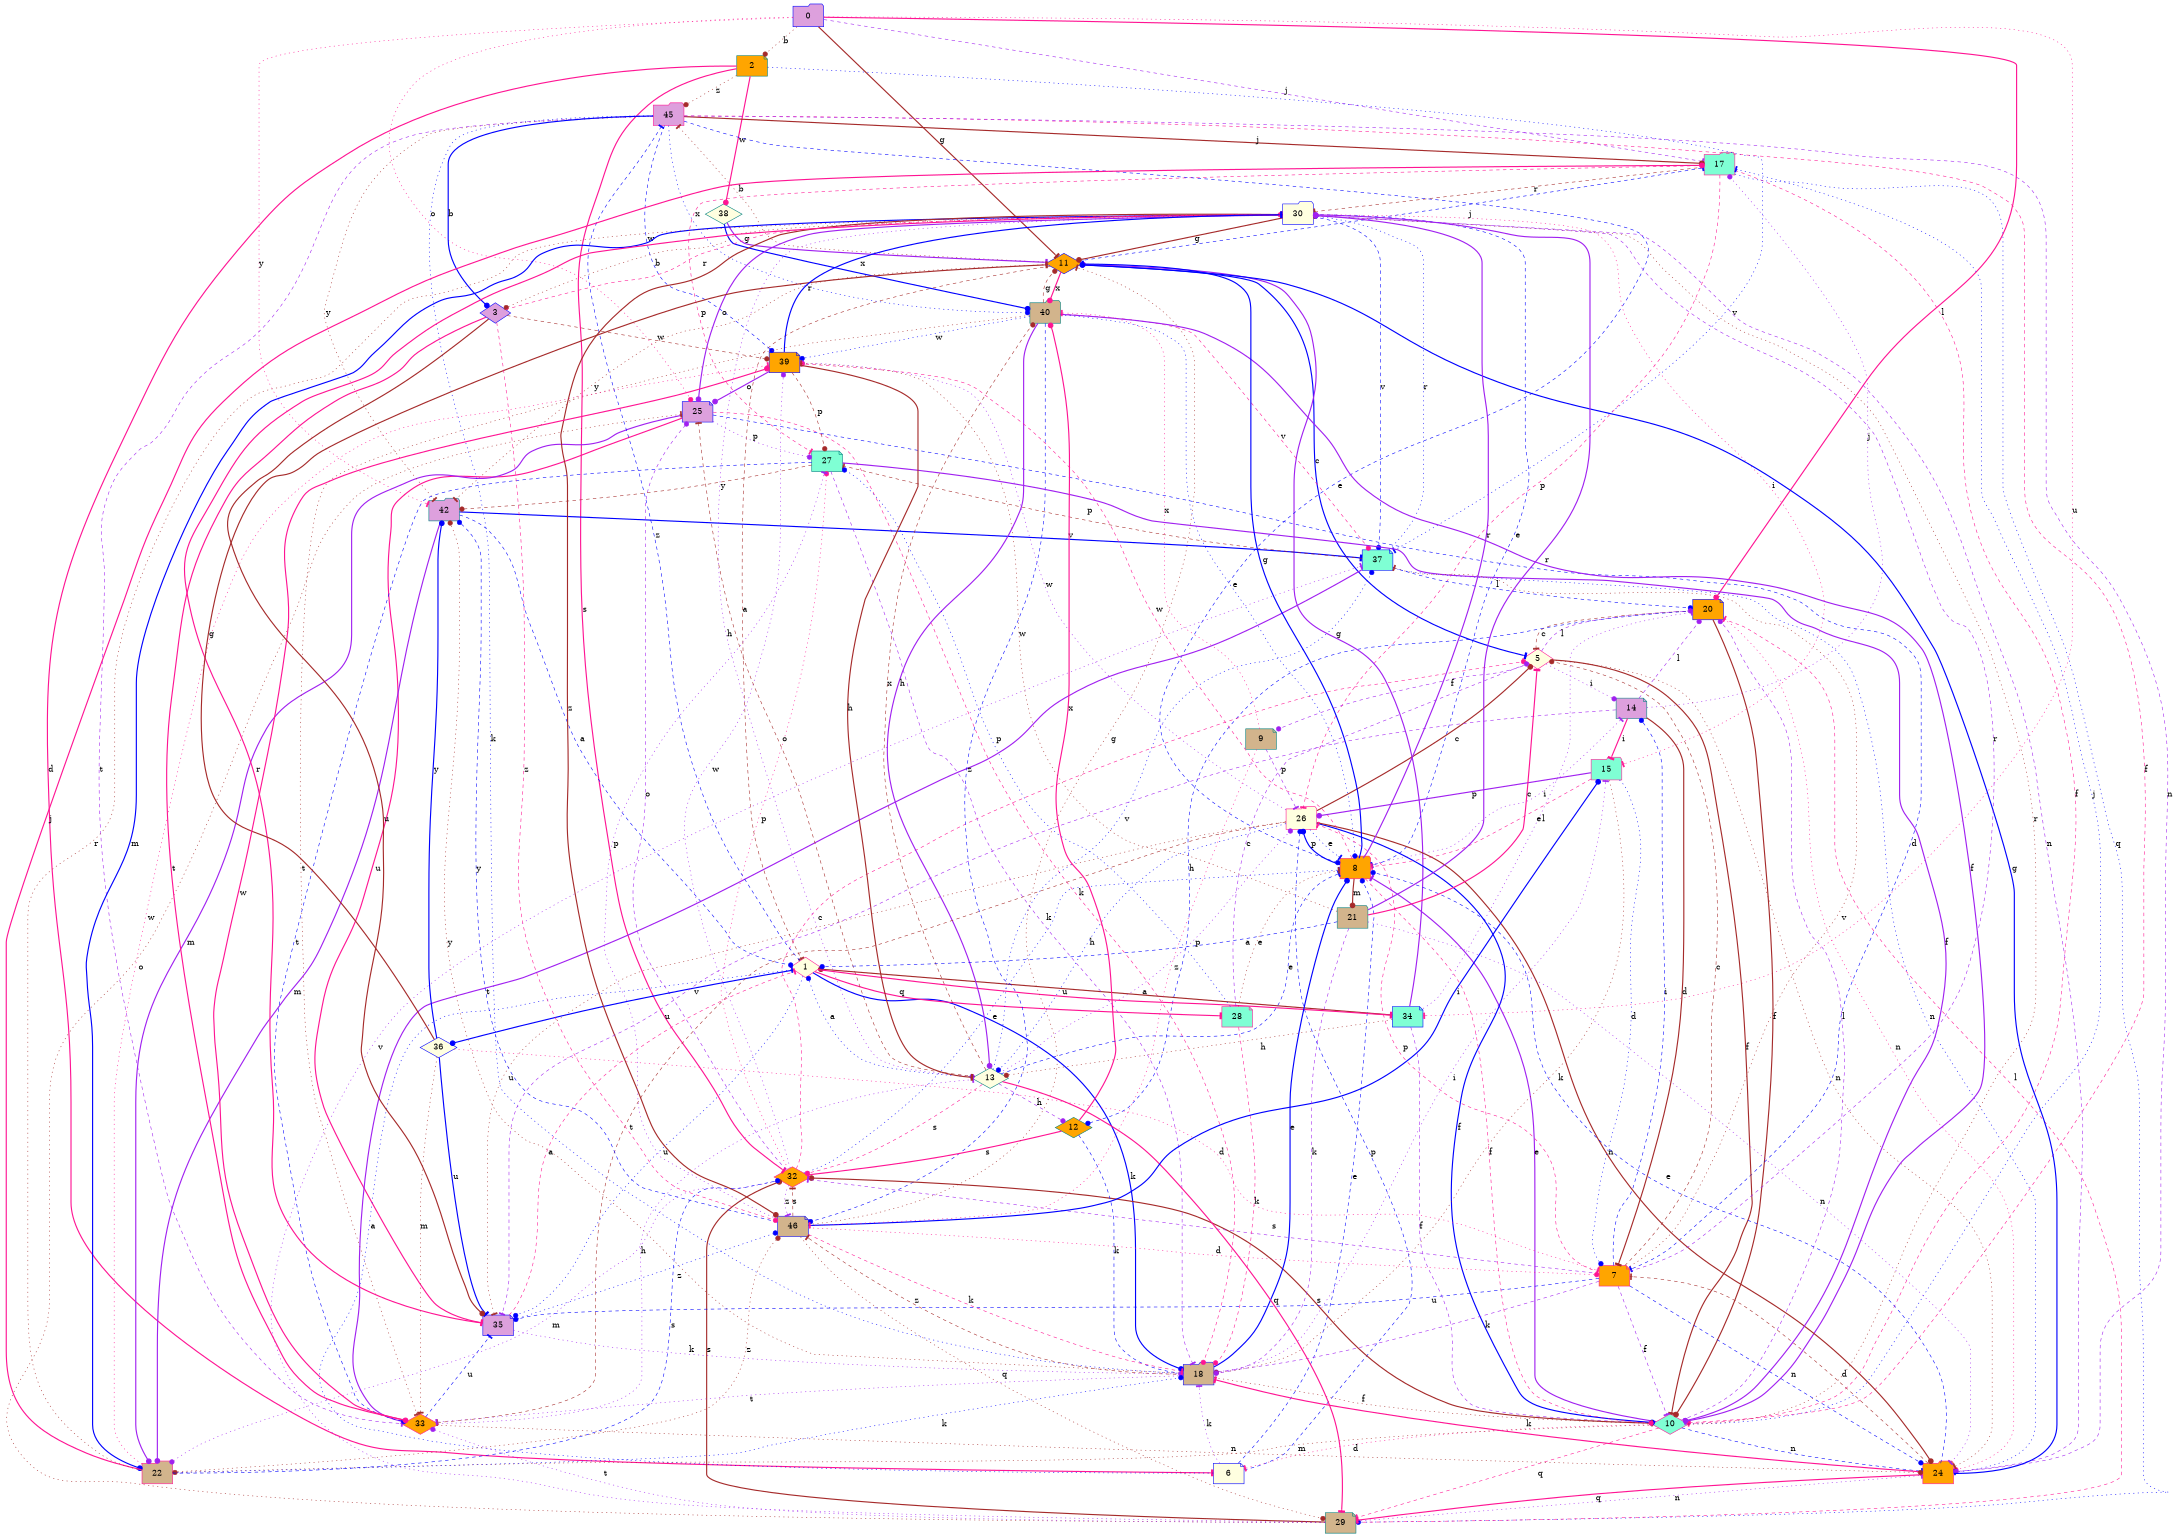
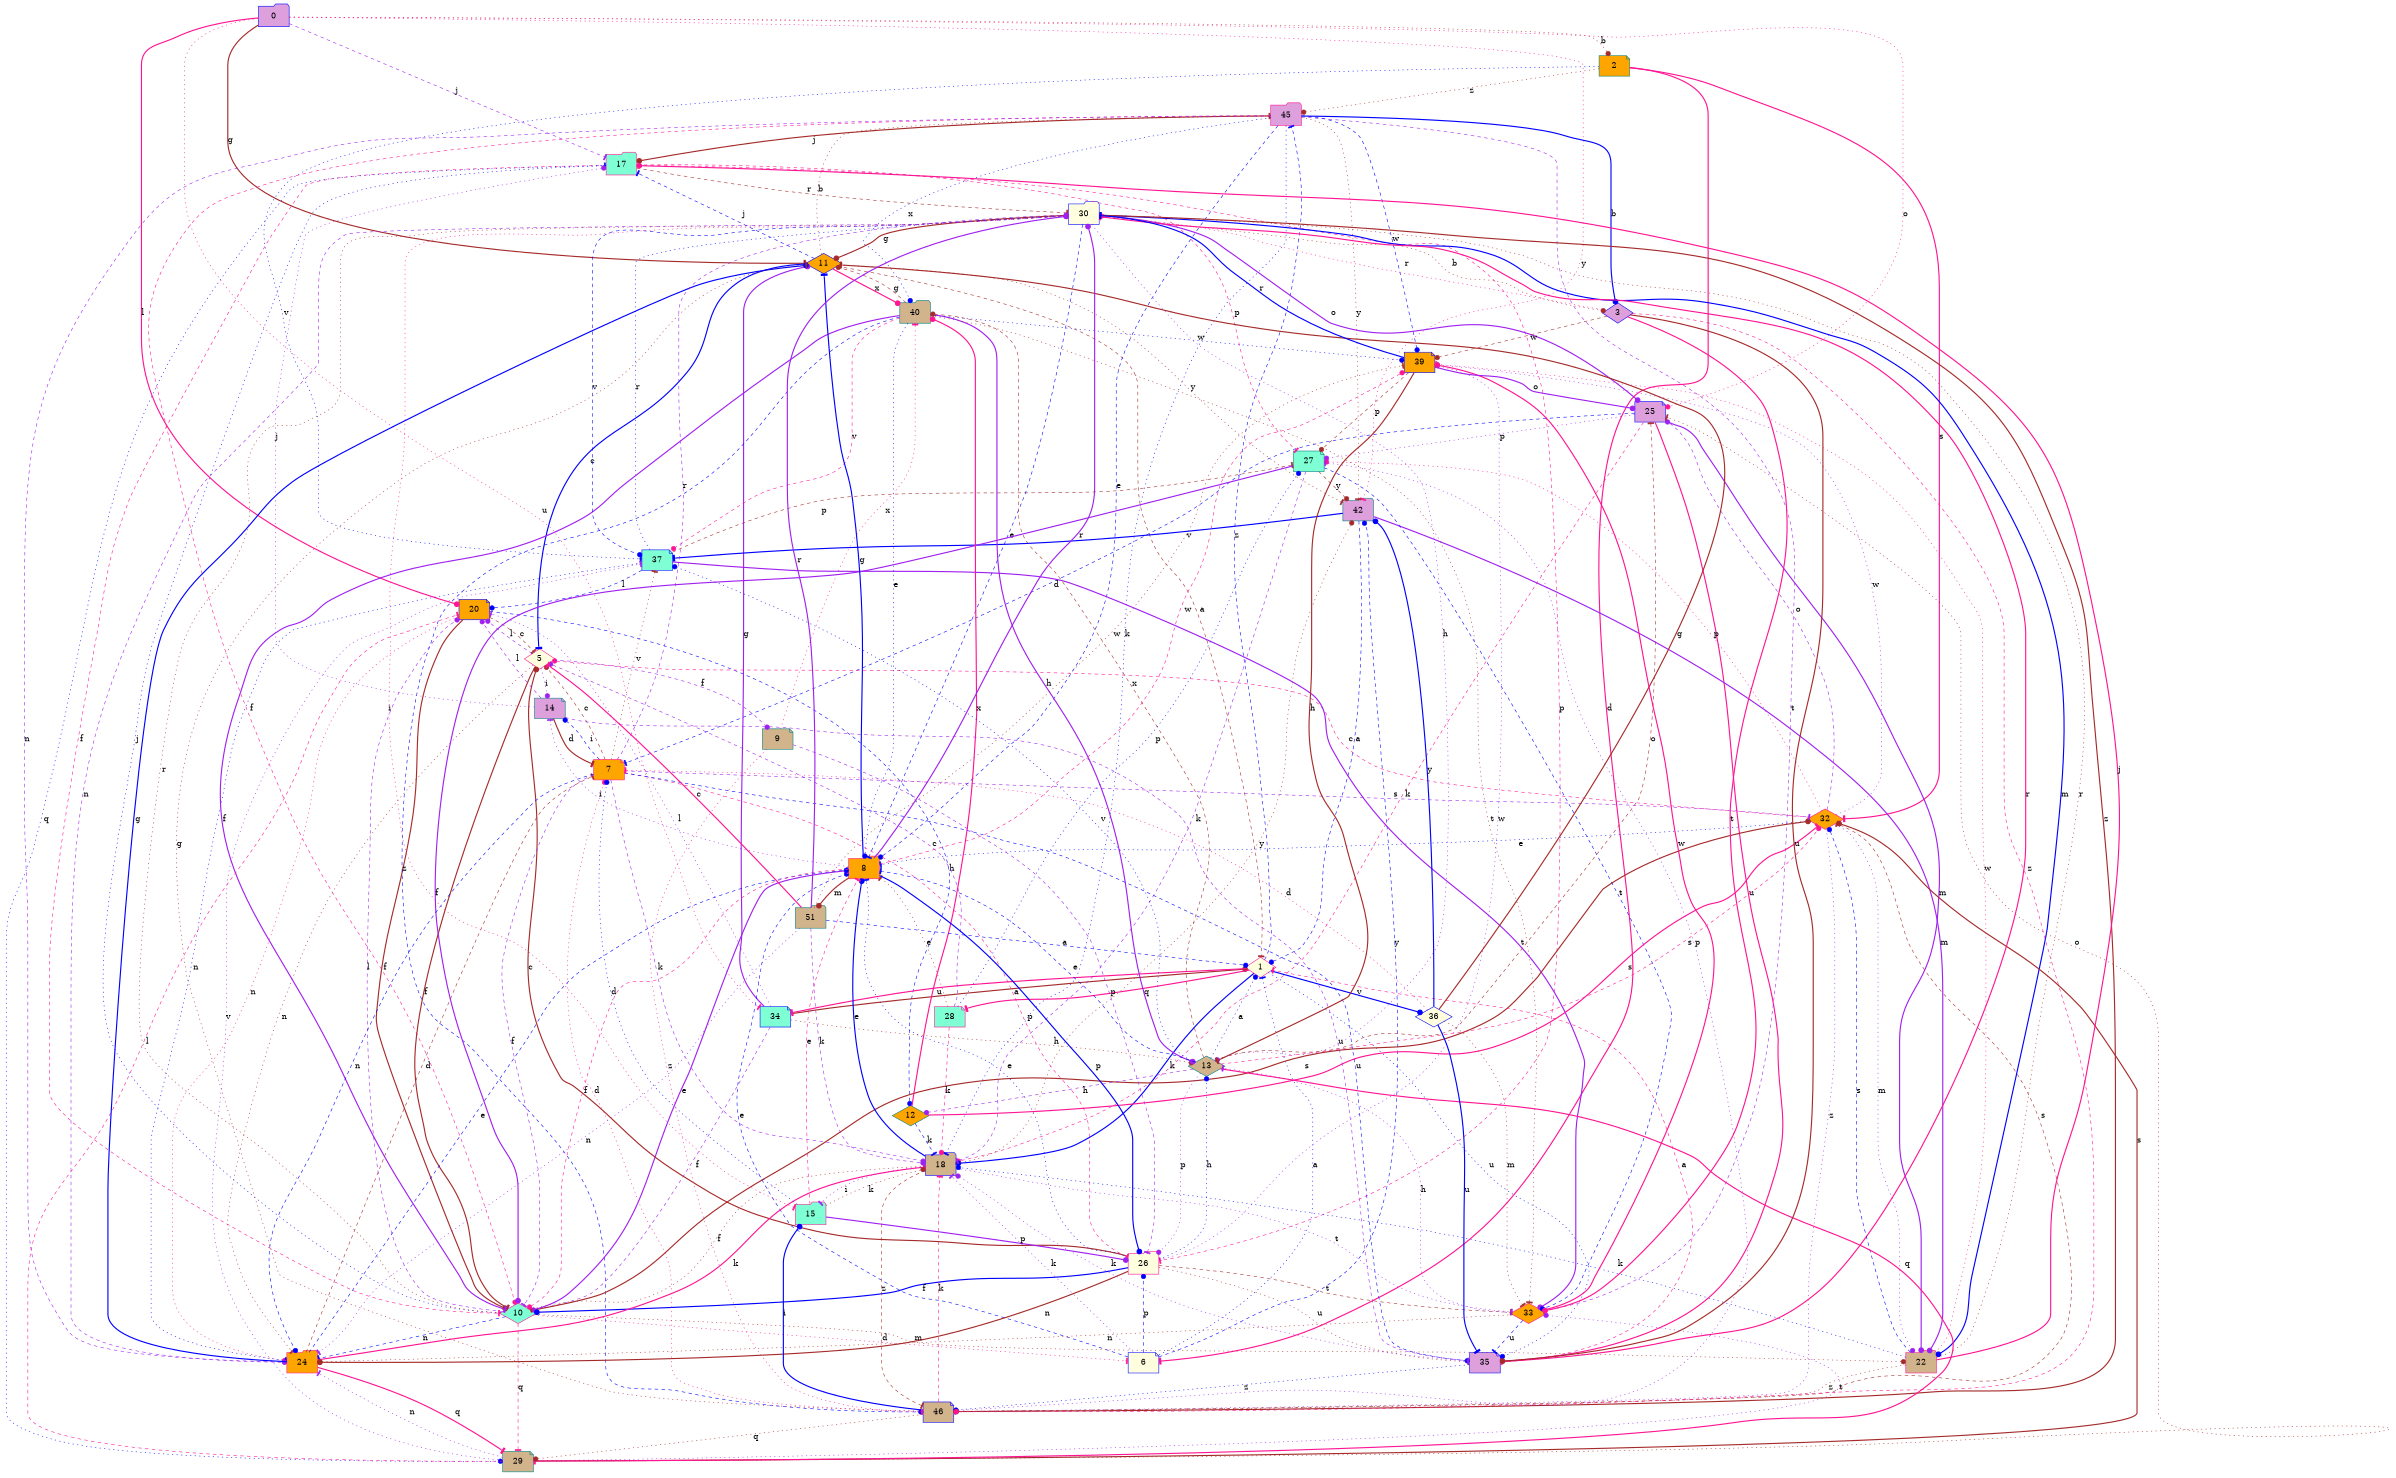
(724, 214) -> none
(749, 239) -> (1367, 266)
(1620, 738) -> none
(1353, 918) -> (811, 918)
(482, 958) -> (1395, 959)
(990, 1078) -> (1207, 1066)
